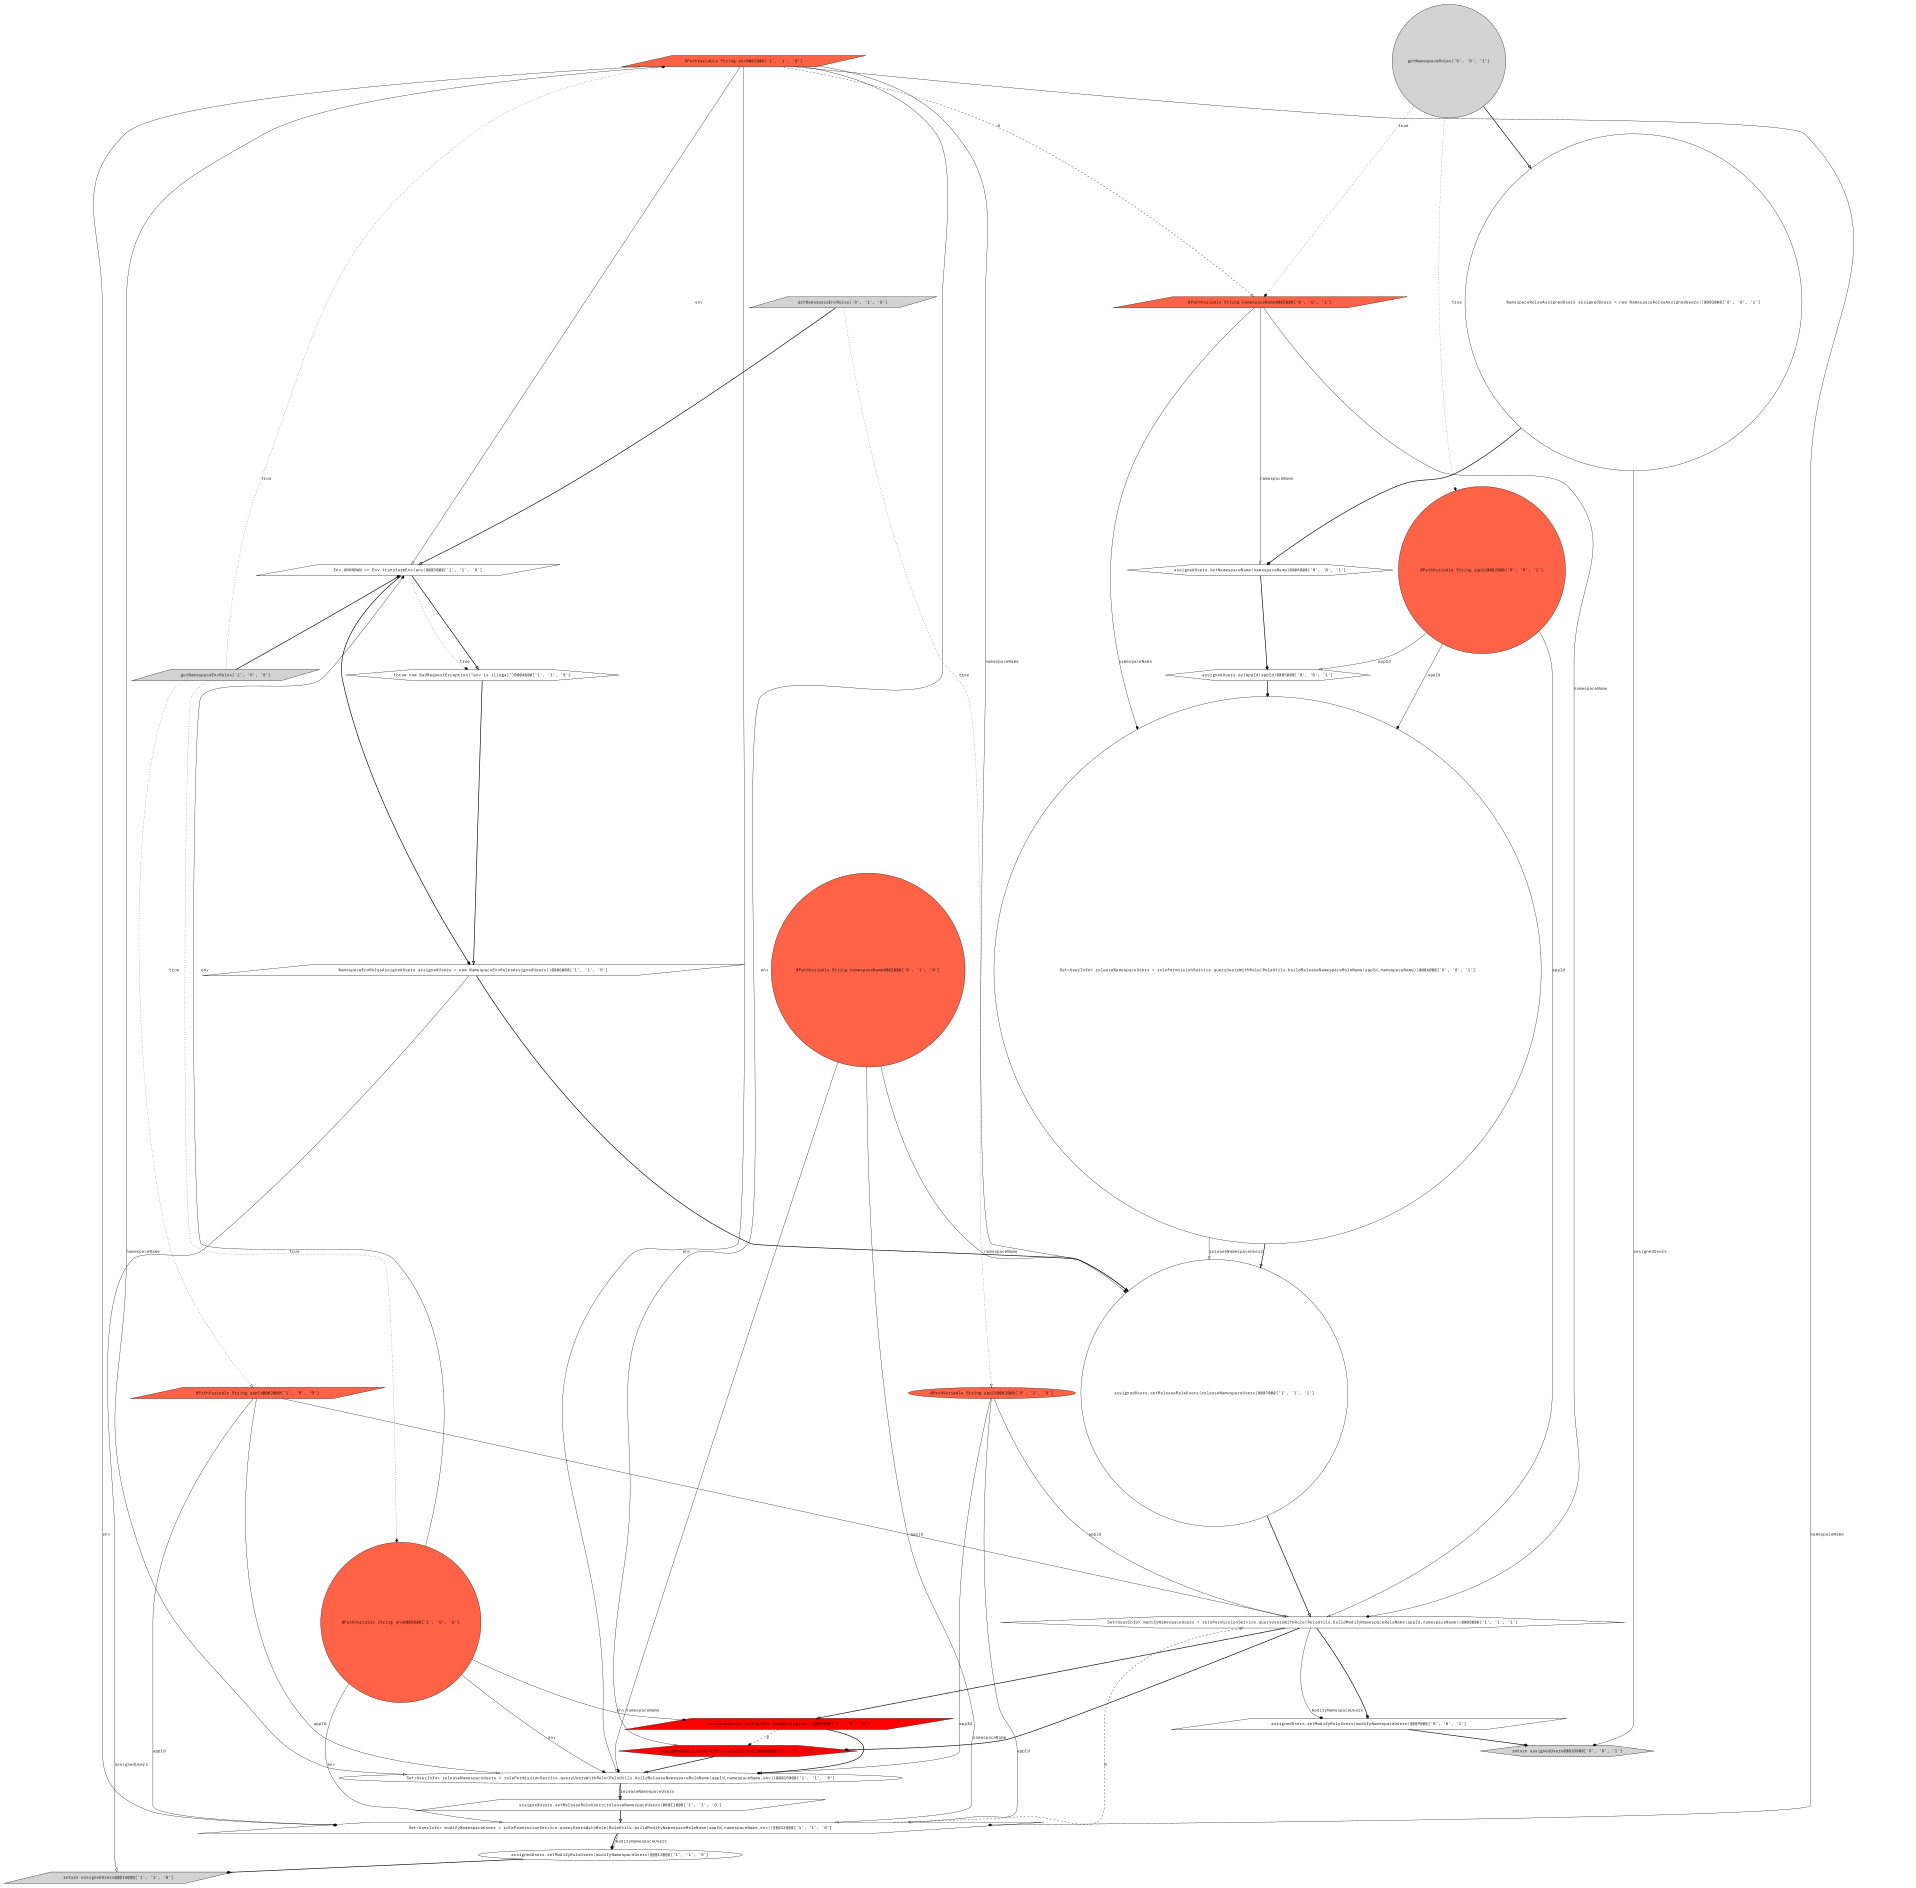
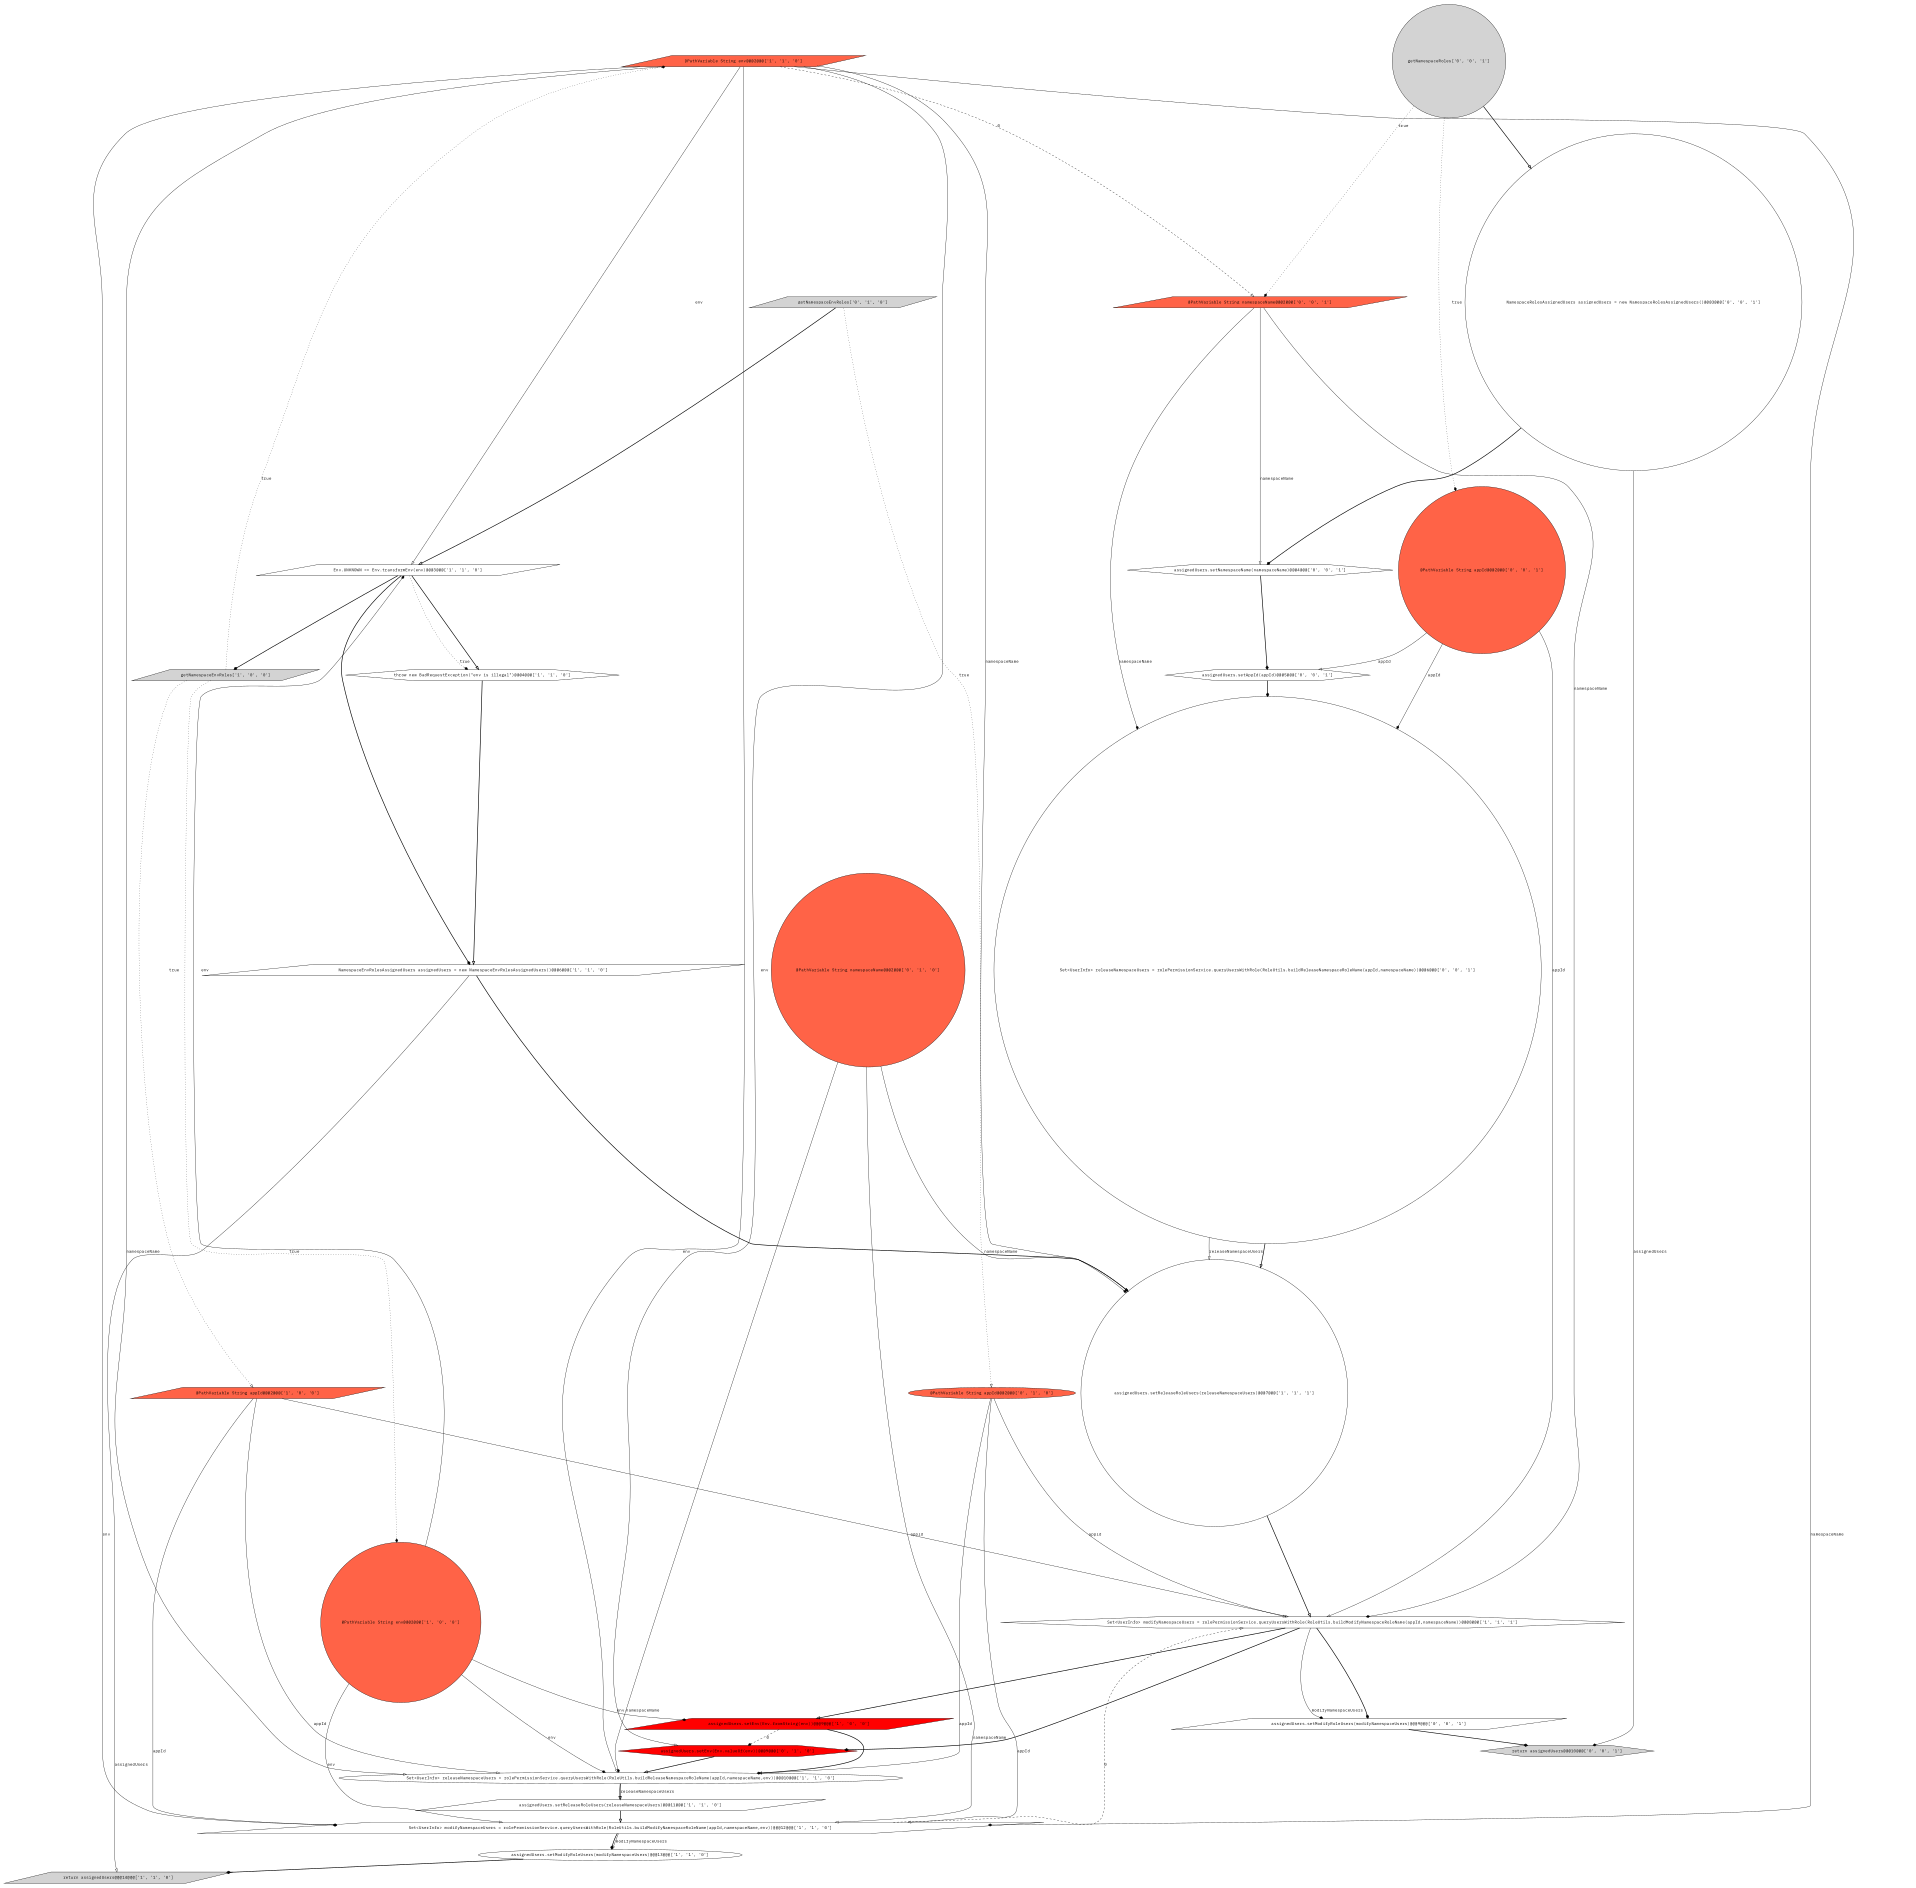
(316, 624) -> (317, 621)
